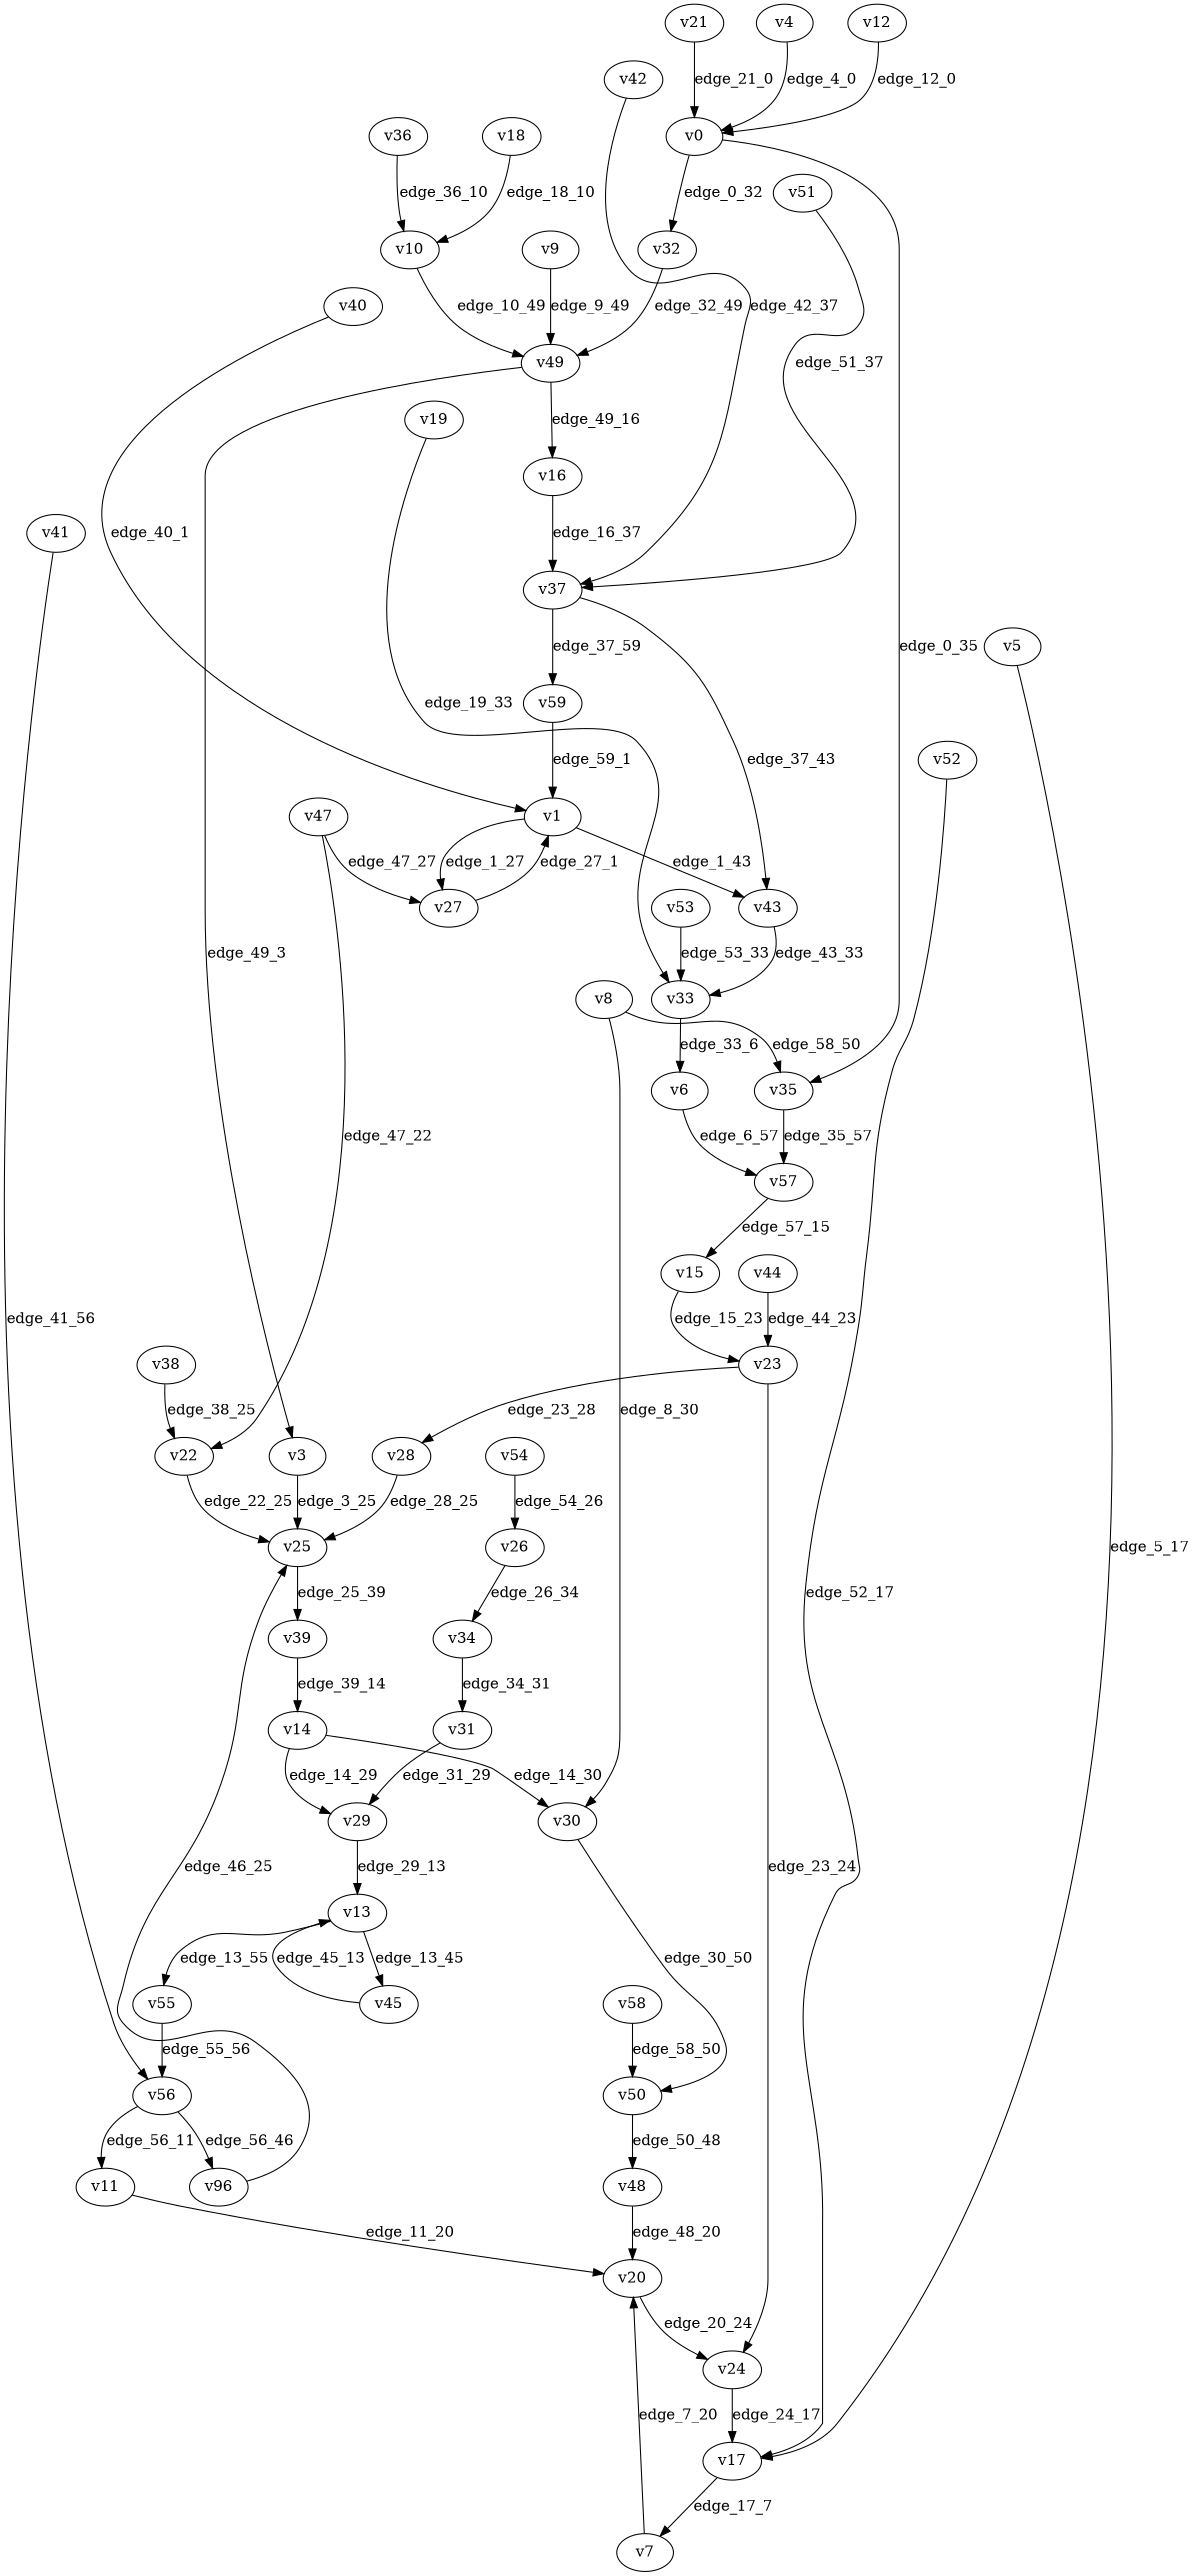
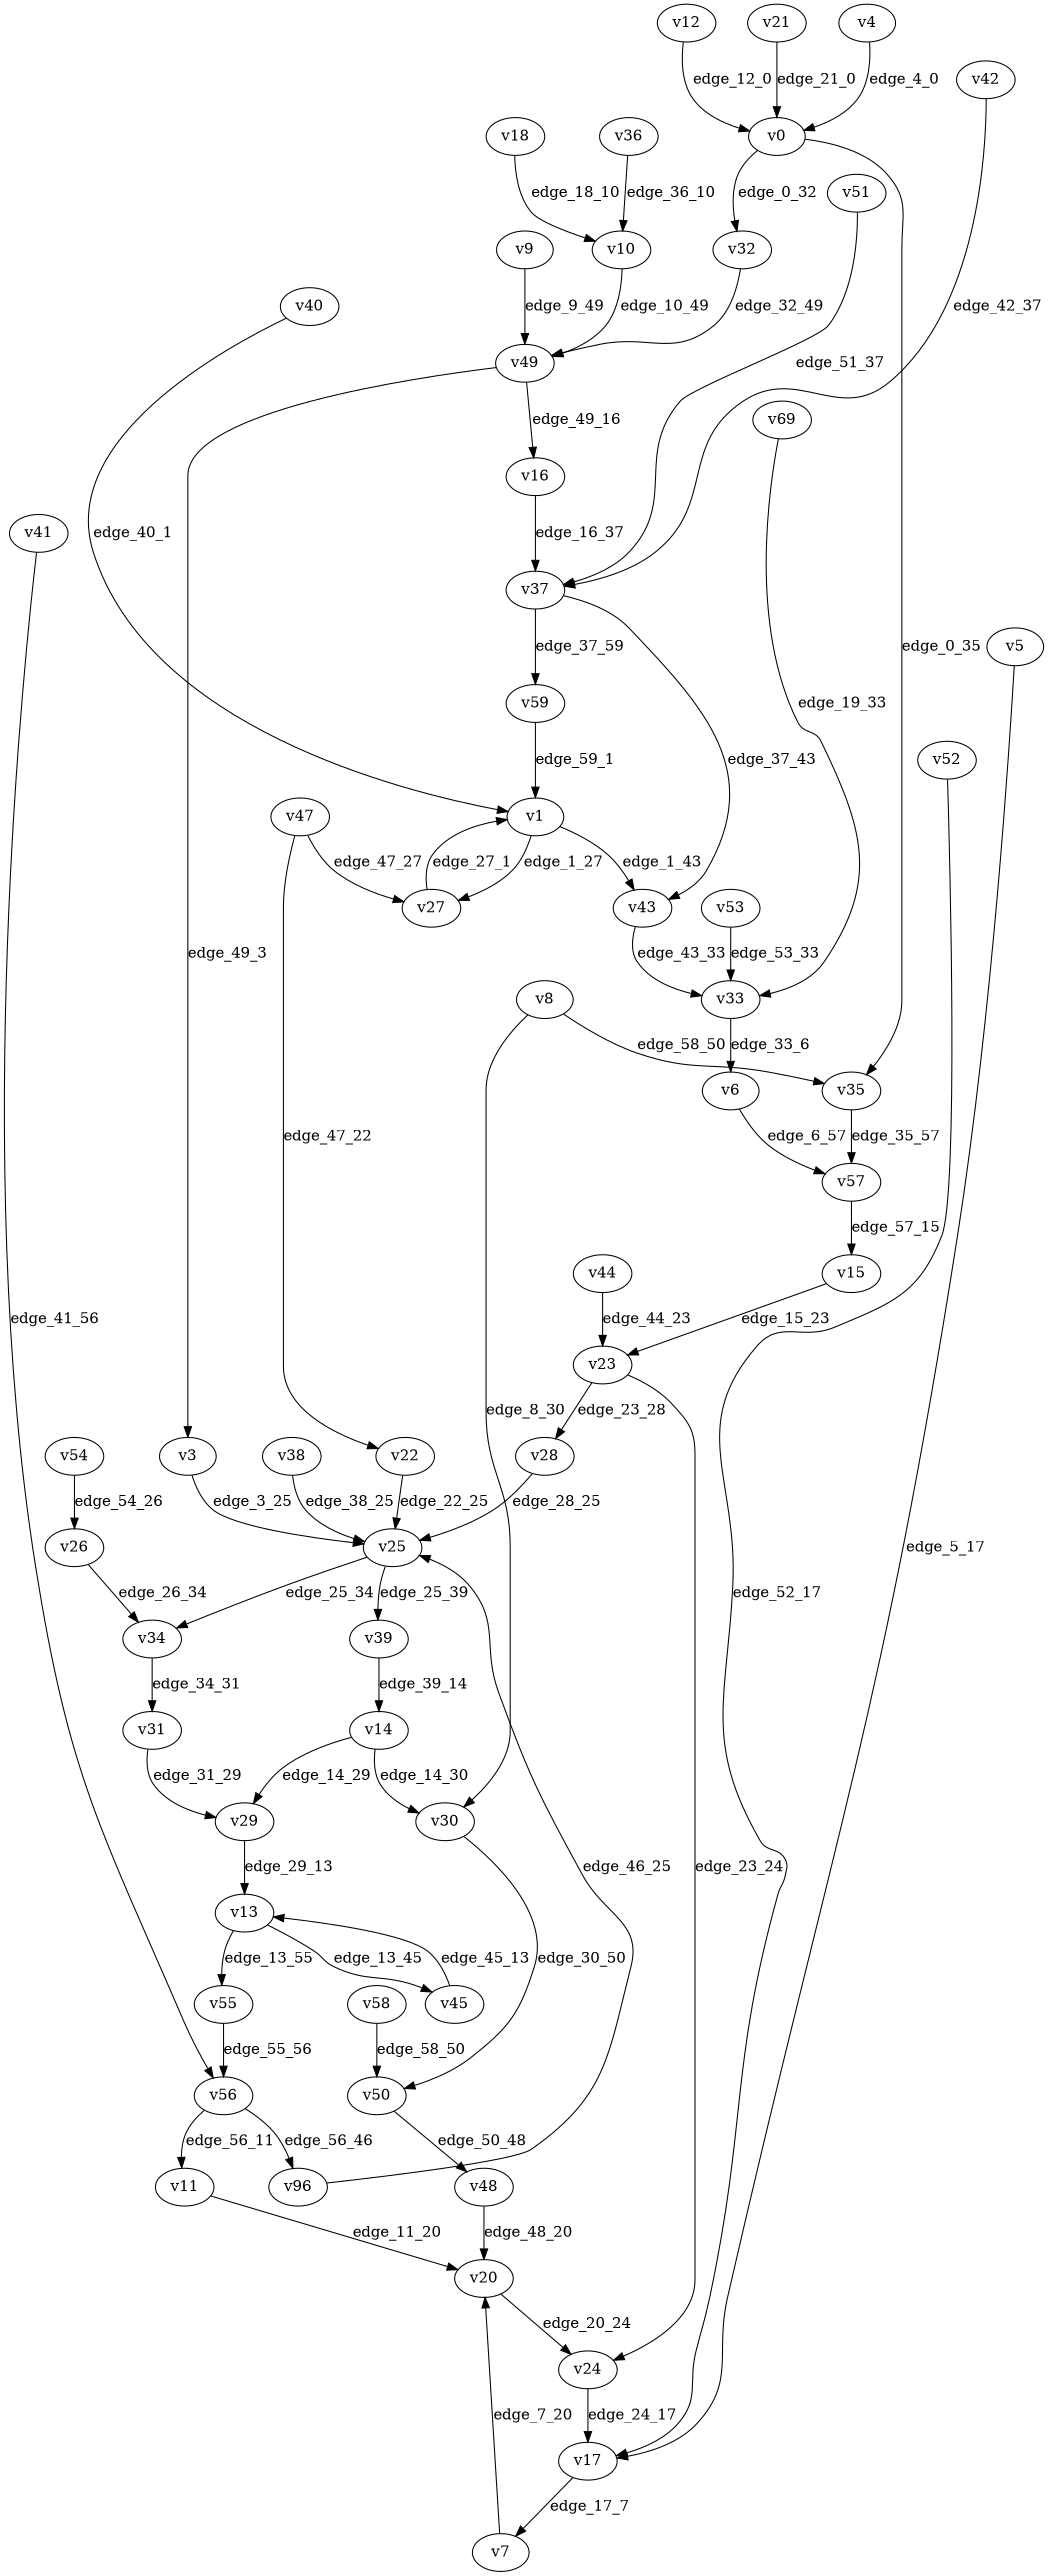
(434, 420) -> (782, 420)
(165, 1407) -> (312, 1517)
none -> (276, 1589)
